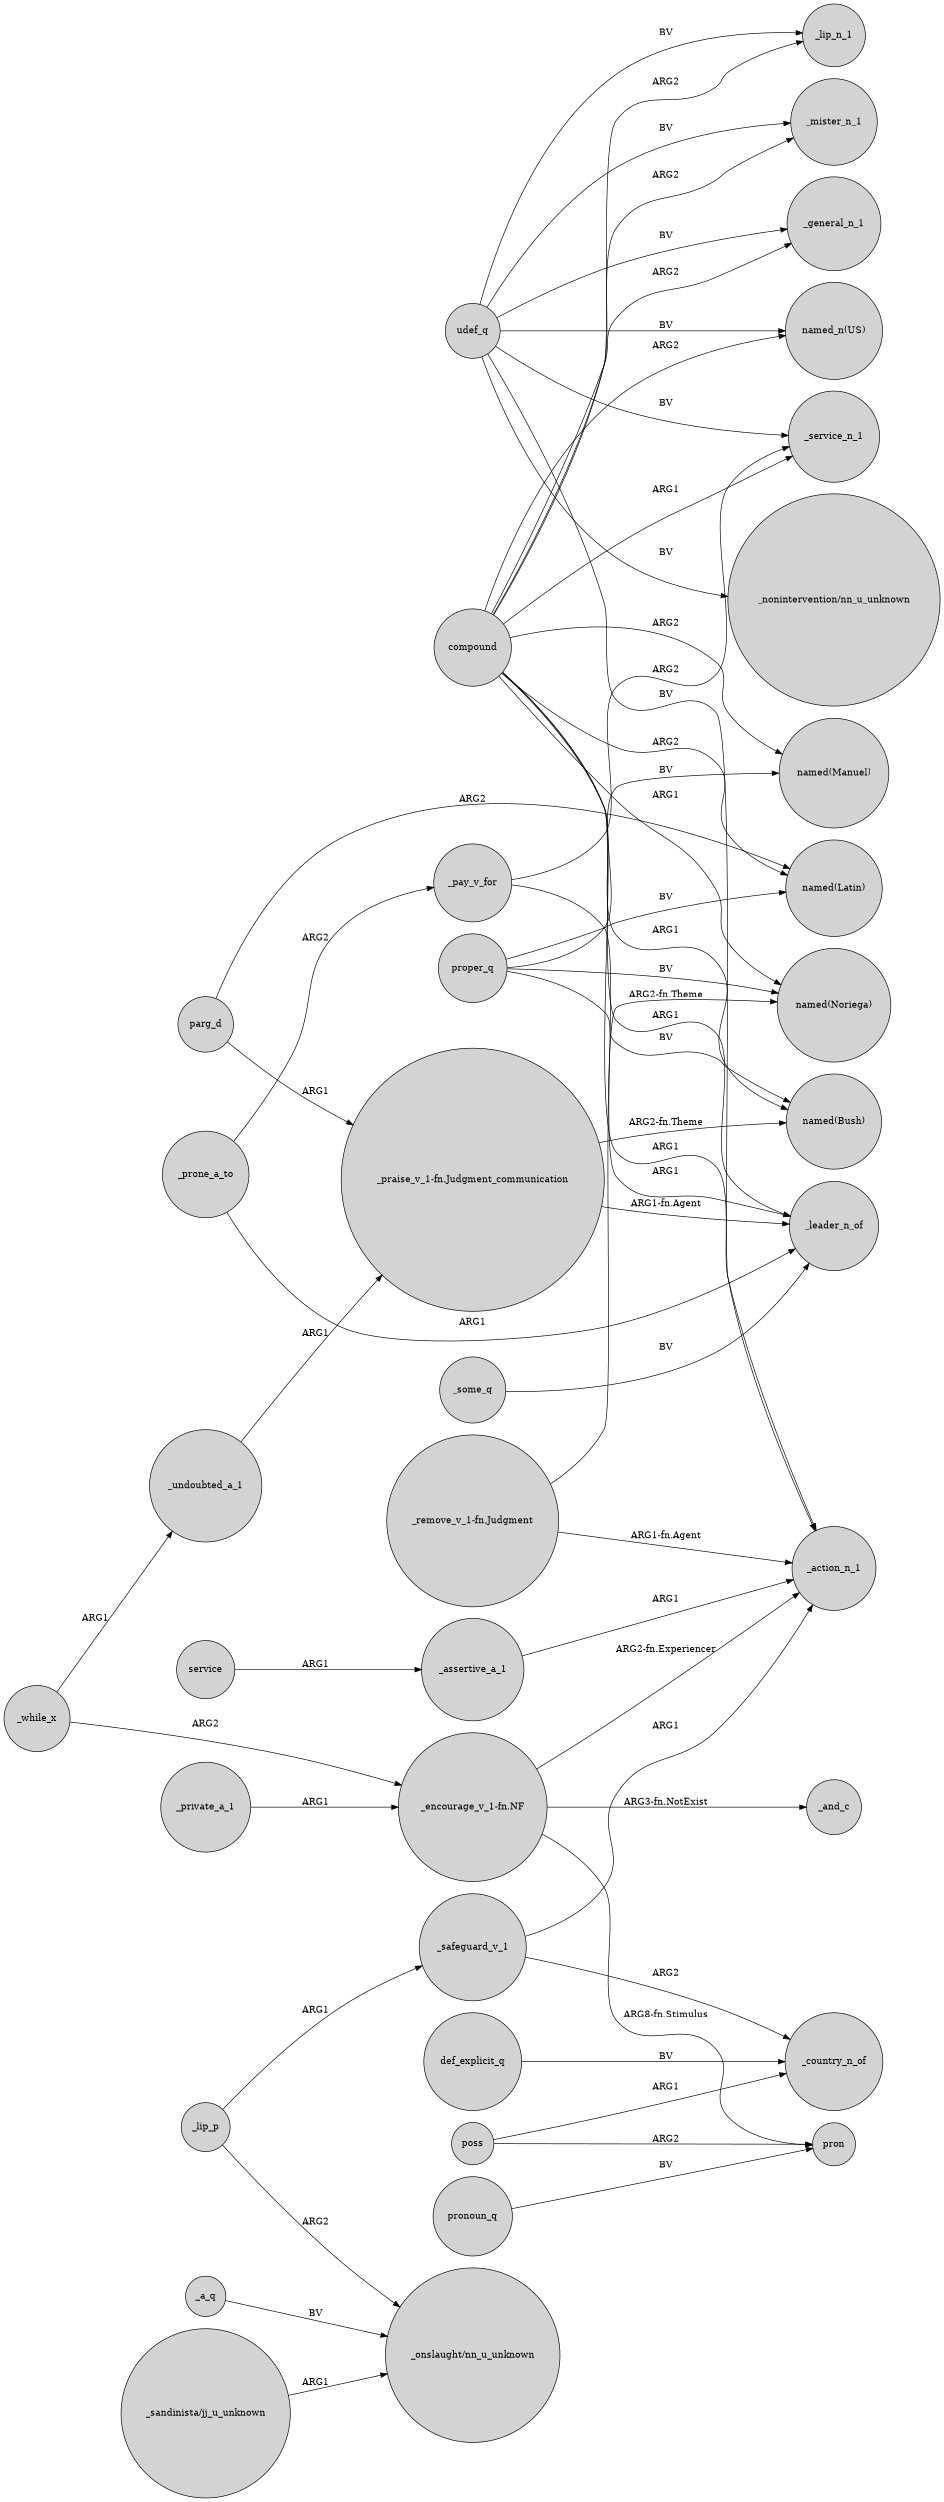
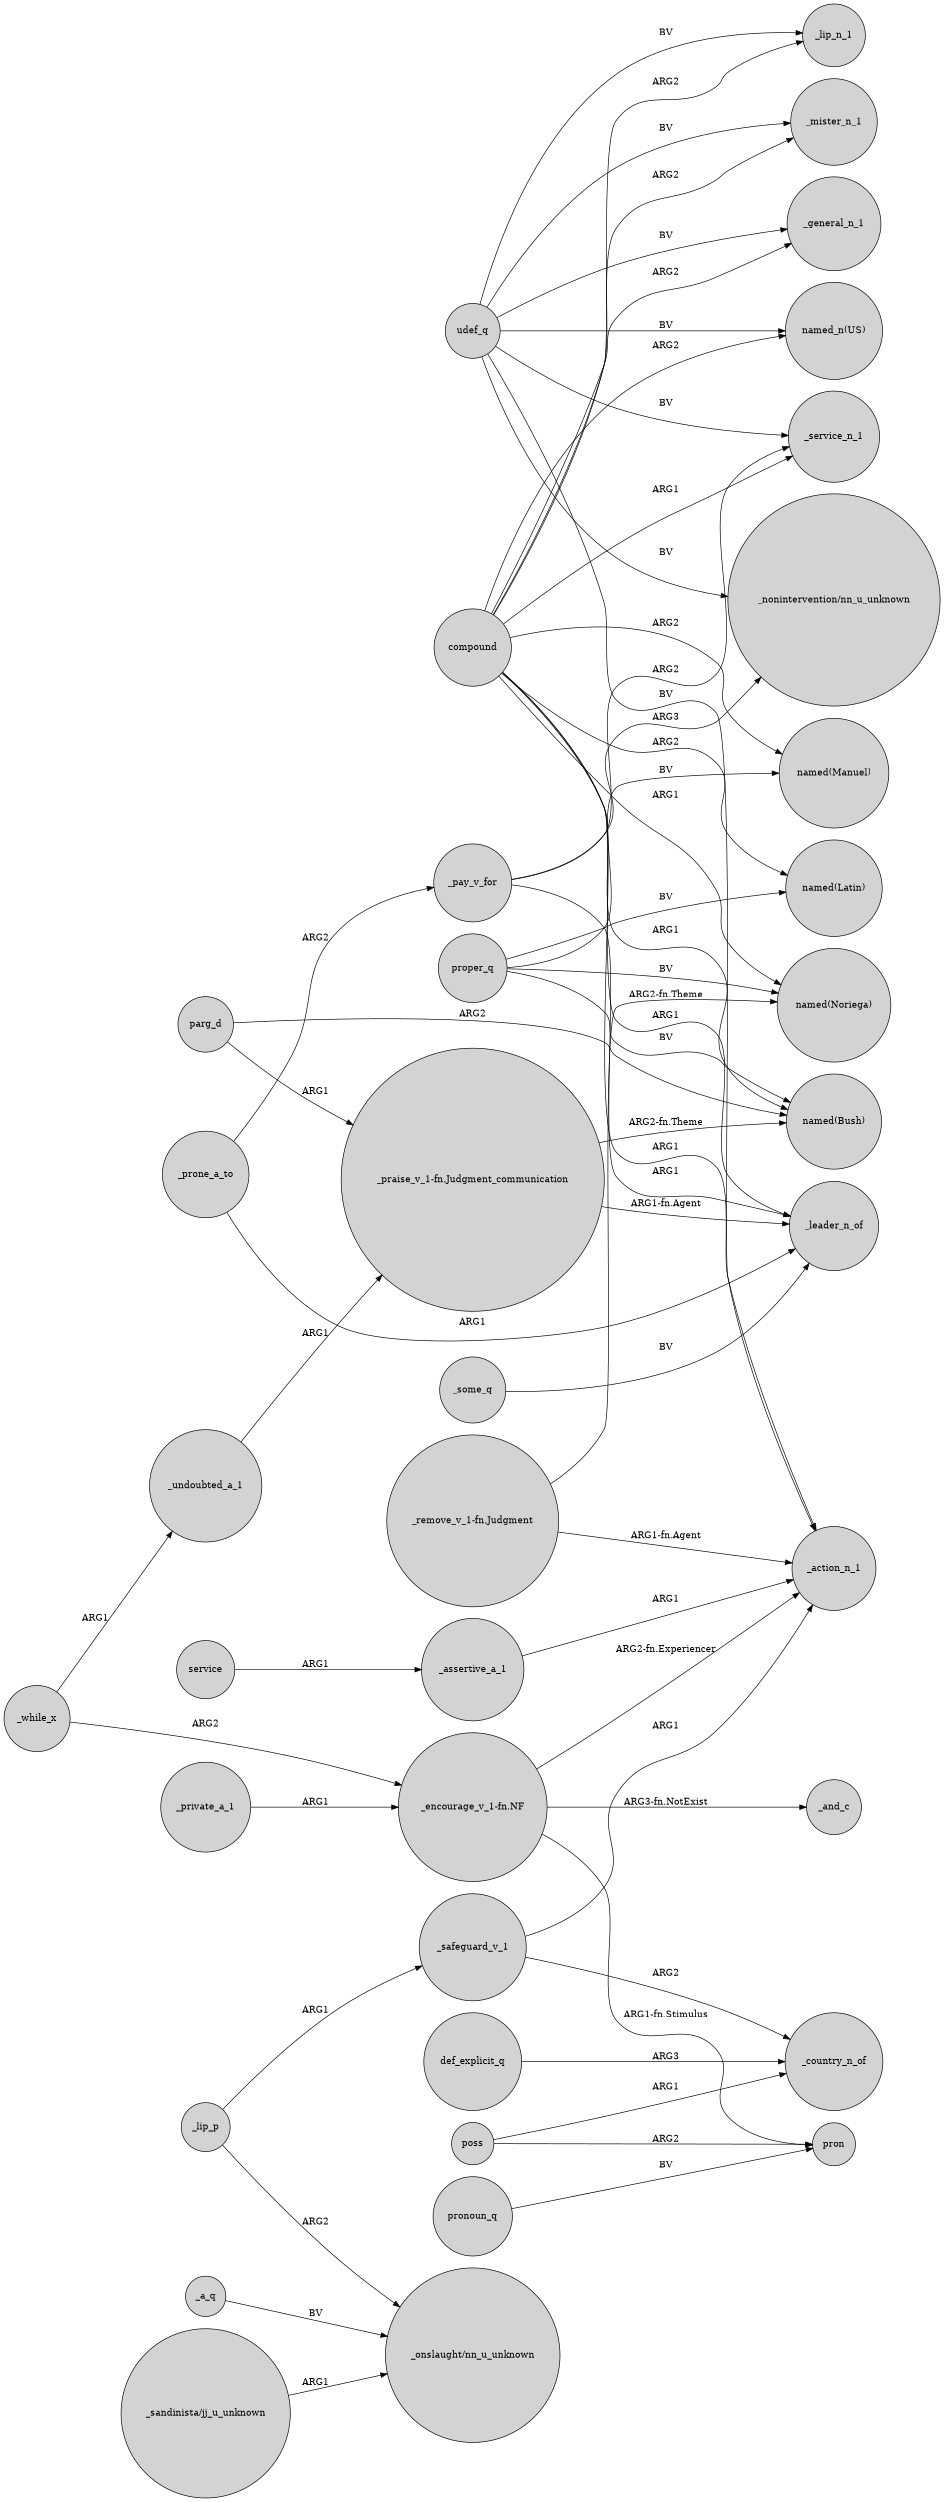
none -> (614, 741)
(461, 805) -> (517, 1024)
(666, 2015) -> (666, 2015)
(666, 2057) -> (666, 2057)
